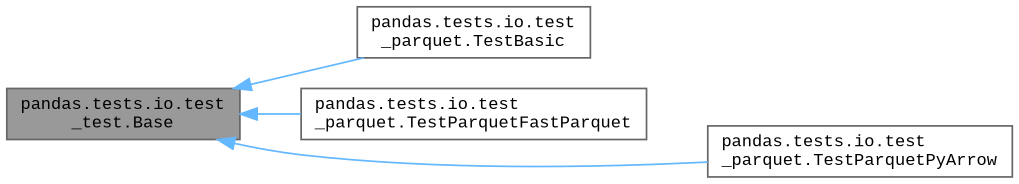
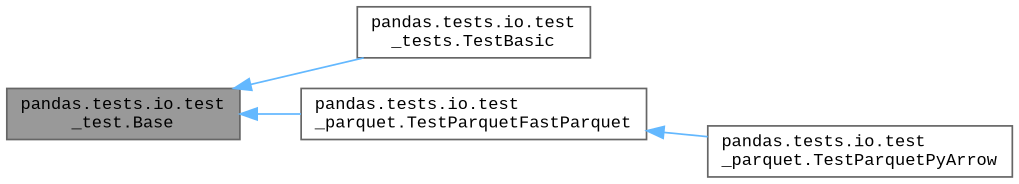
(474, 32) -> (474, 32)
(471, 166) -> (686, 135)
